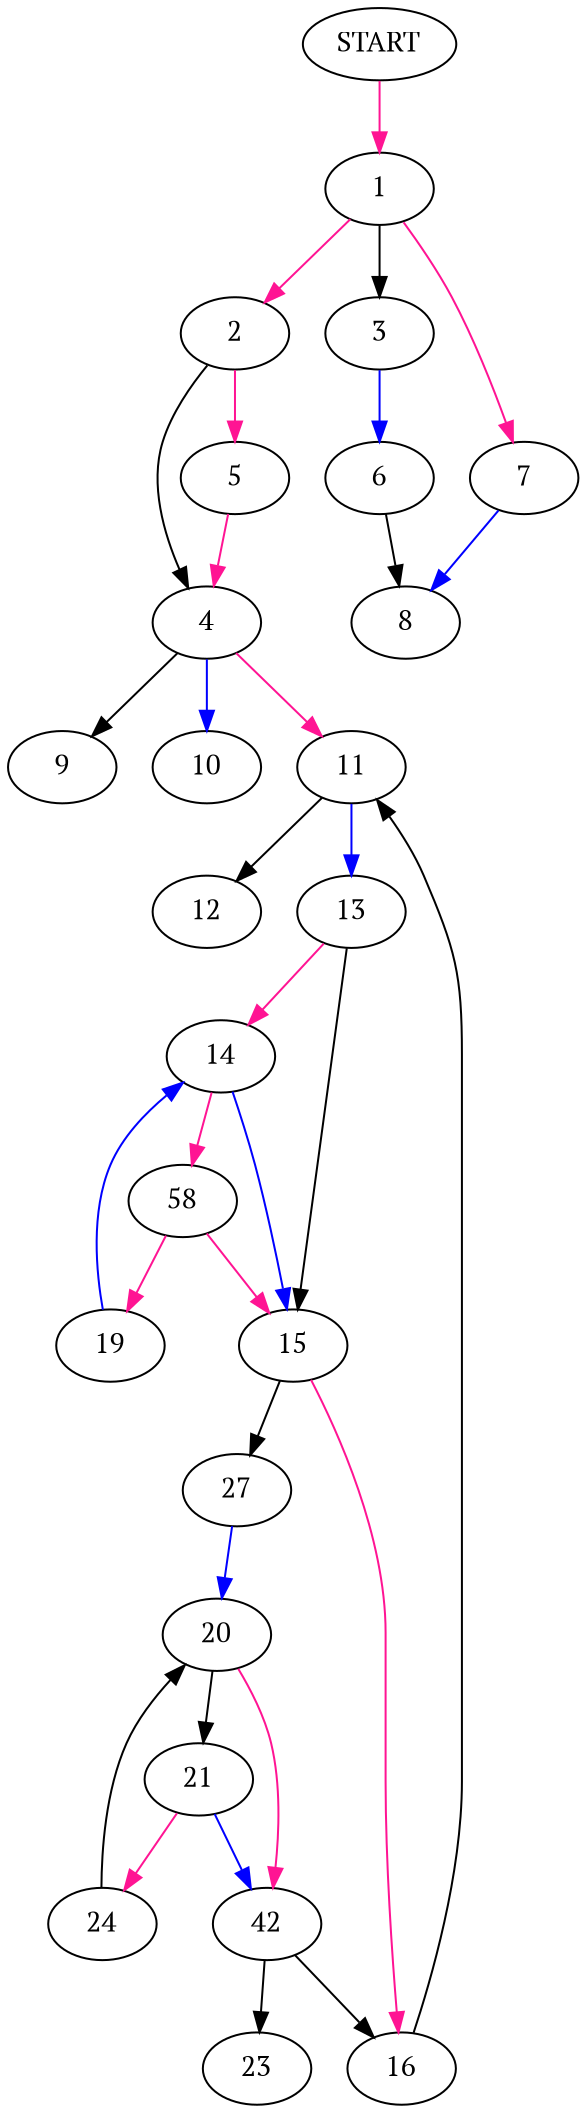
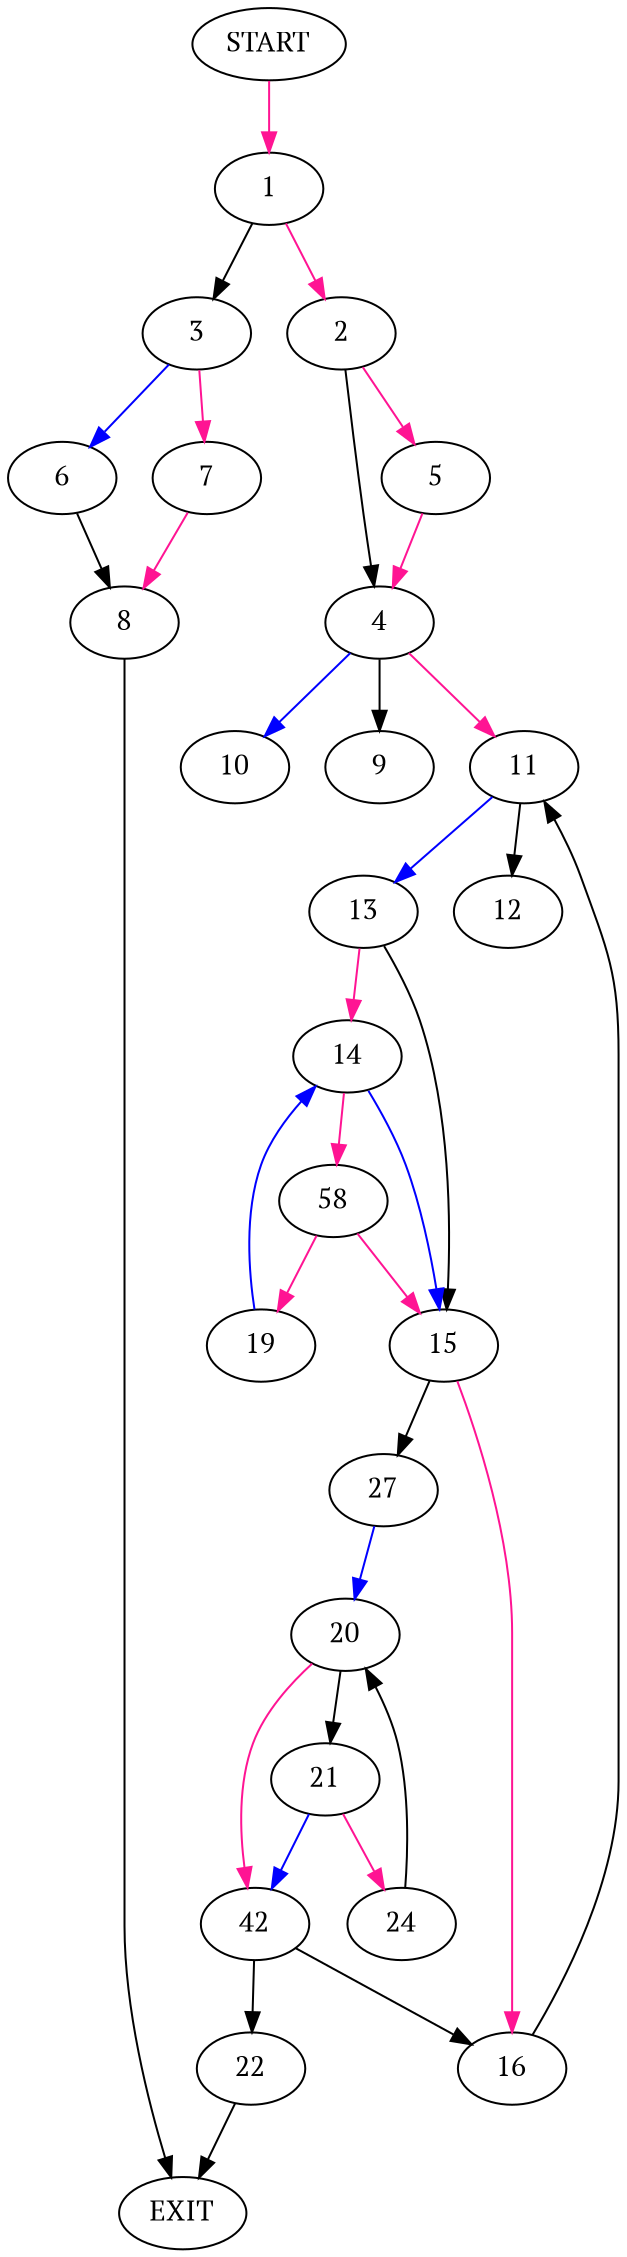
(463, 318) -> (201, 396)
(472, 542) -> (171, 542)
(257, 2069) -> (251, 2069)
none -> (183, 2213)
